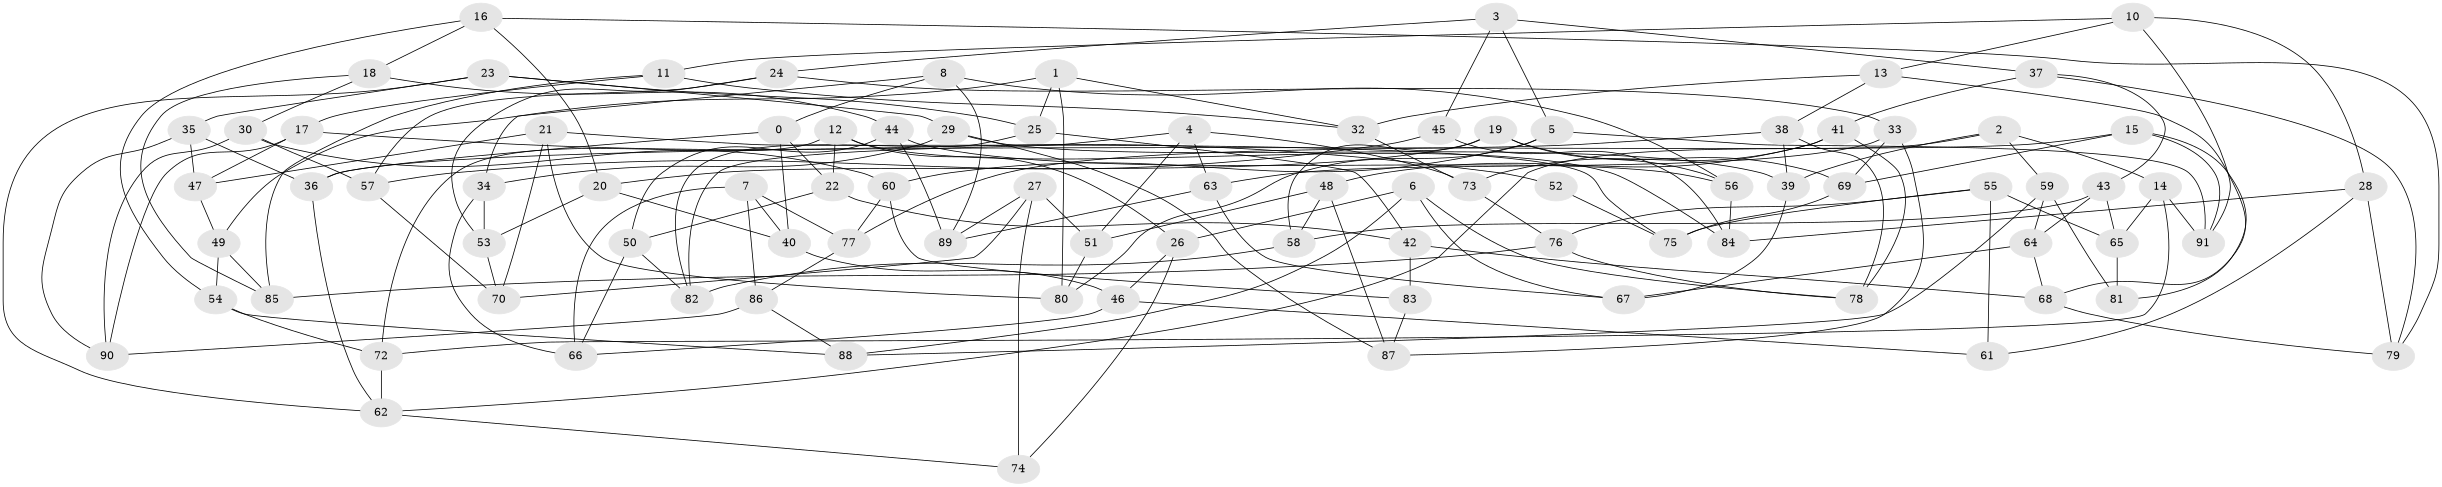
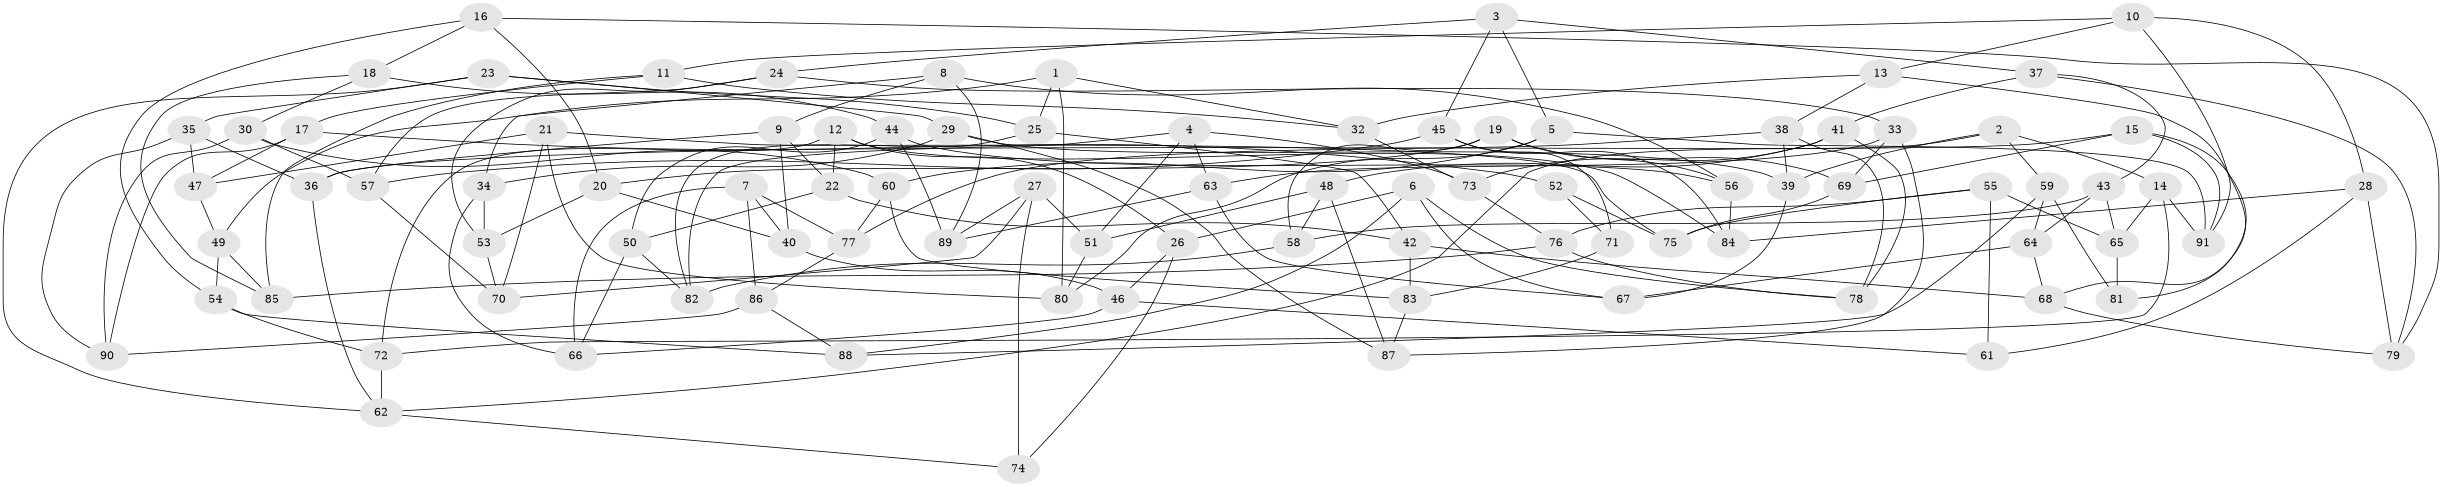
(779, 130) -> (779, 130)
none -> (1613, 243)
